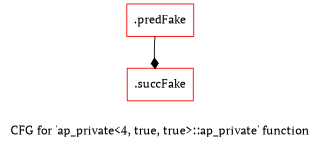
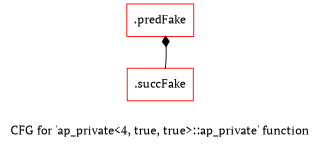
(154, 47) -> (166, 58)
